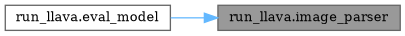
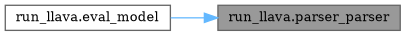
(309, 18) -> (309, 18)
